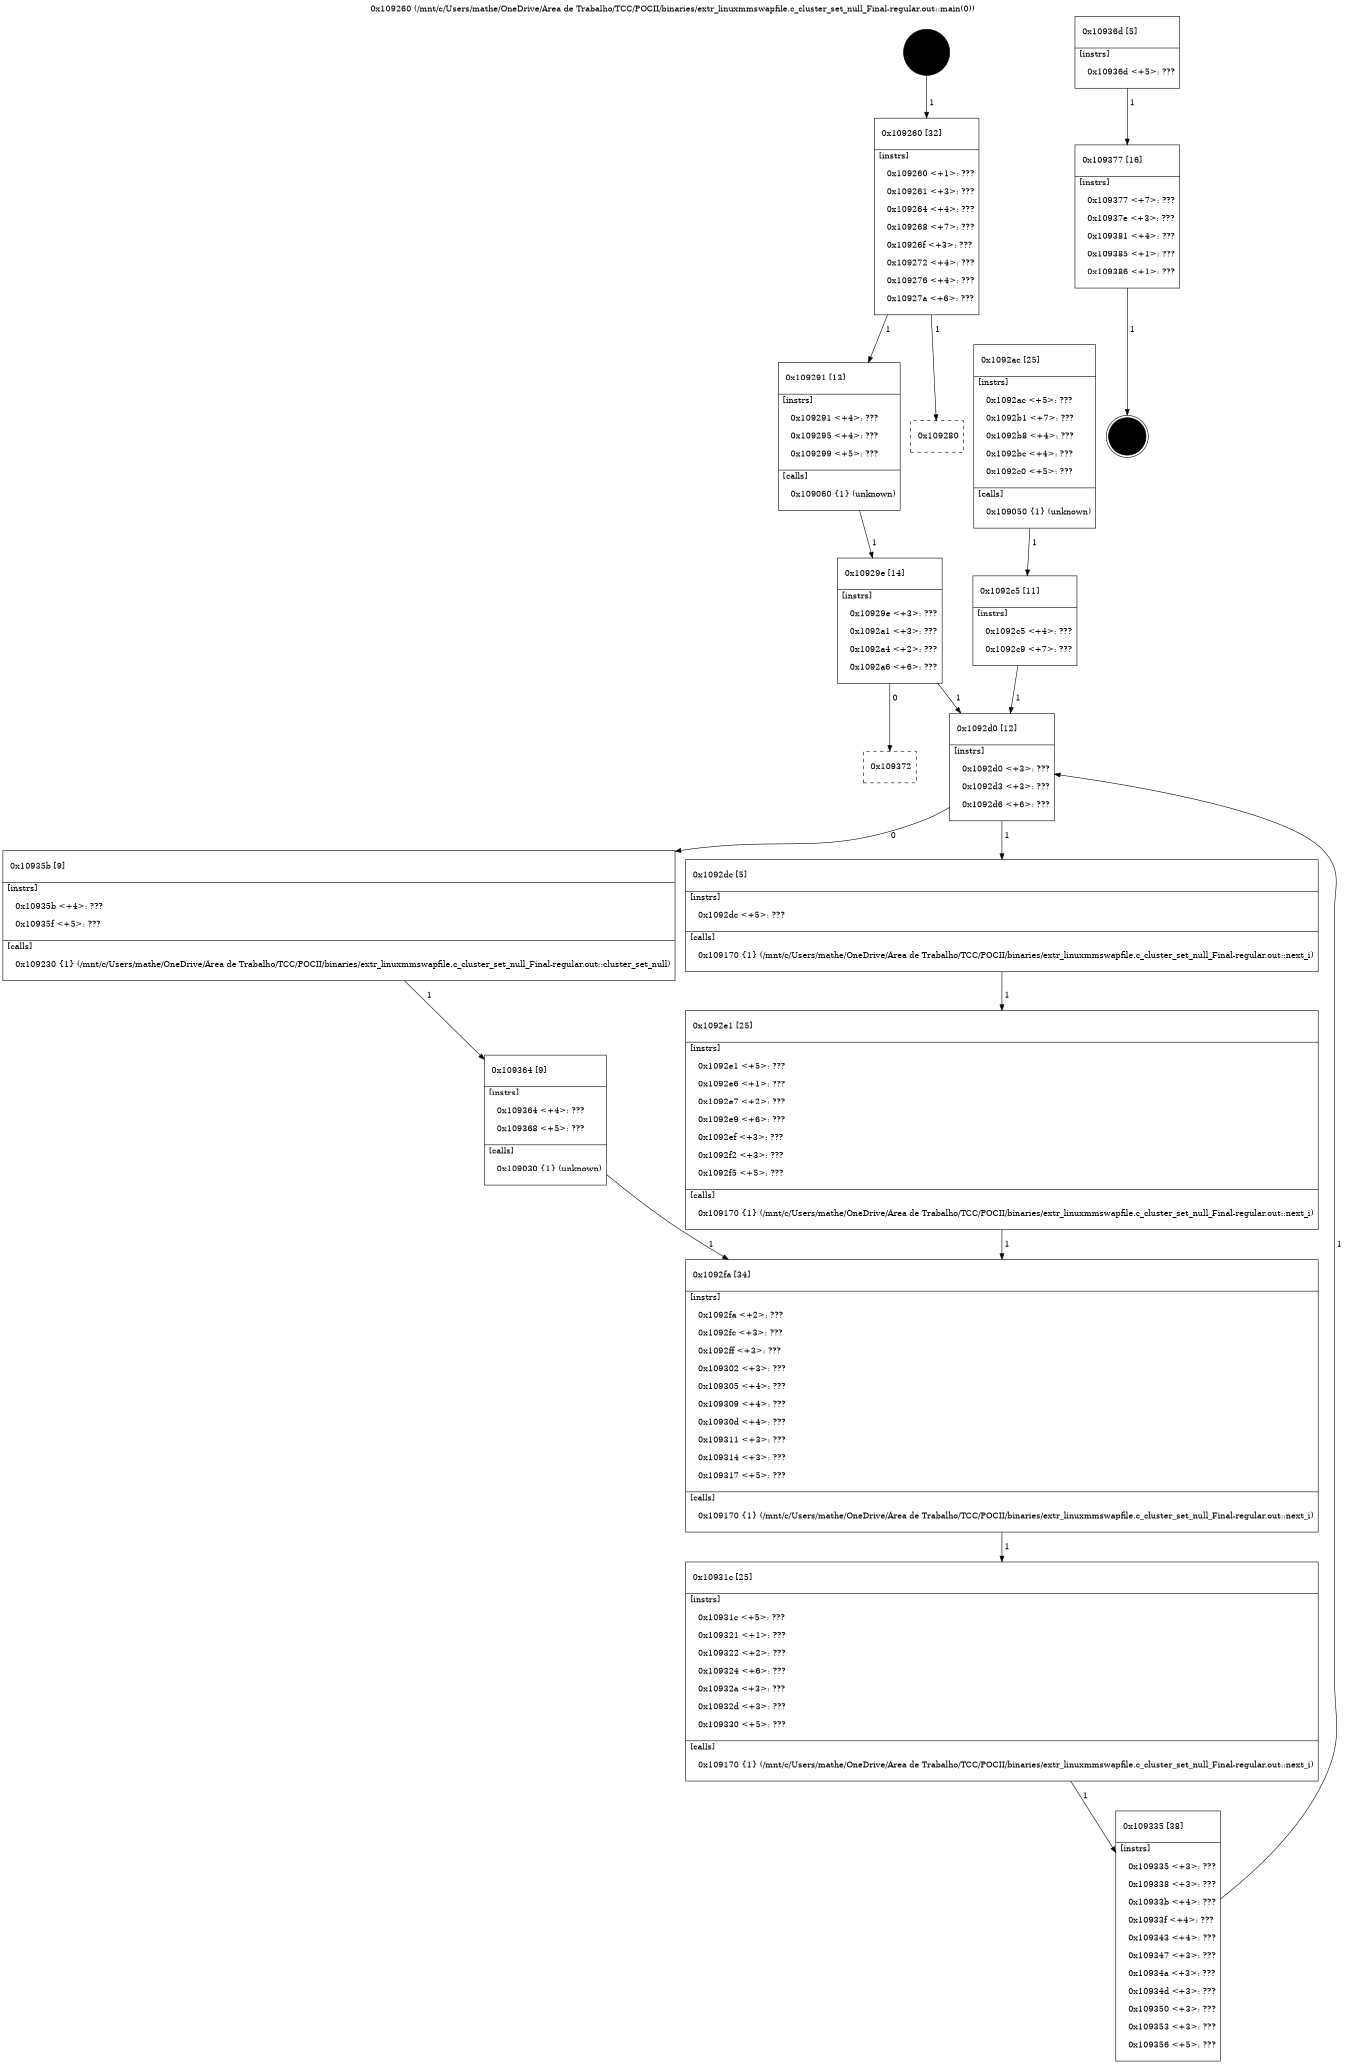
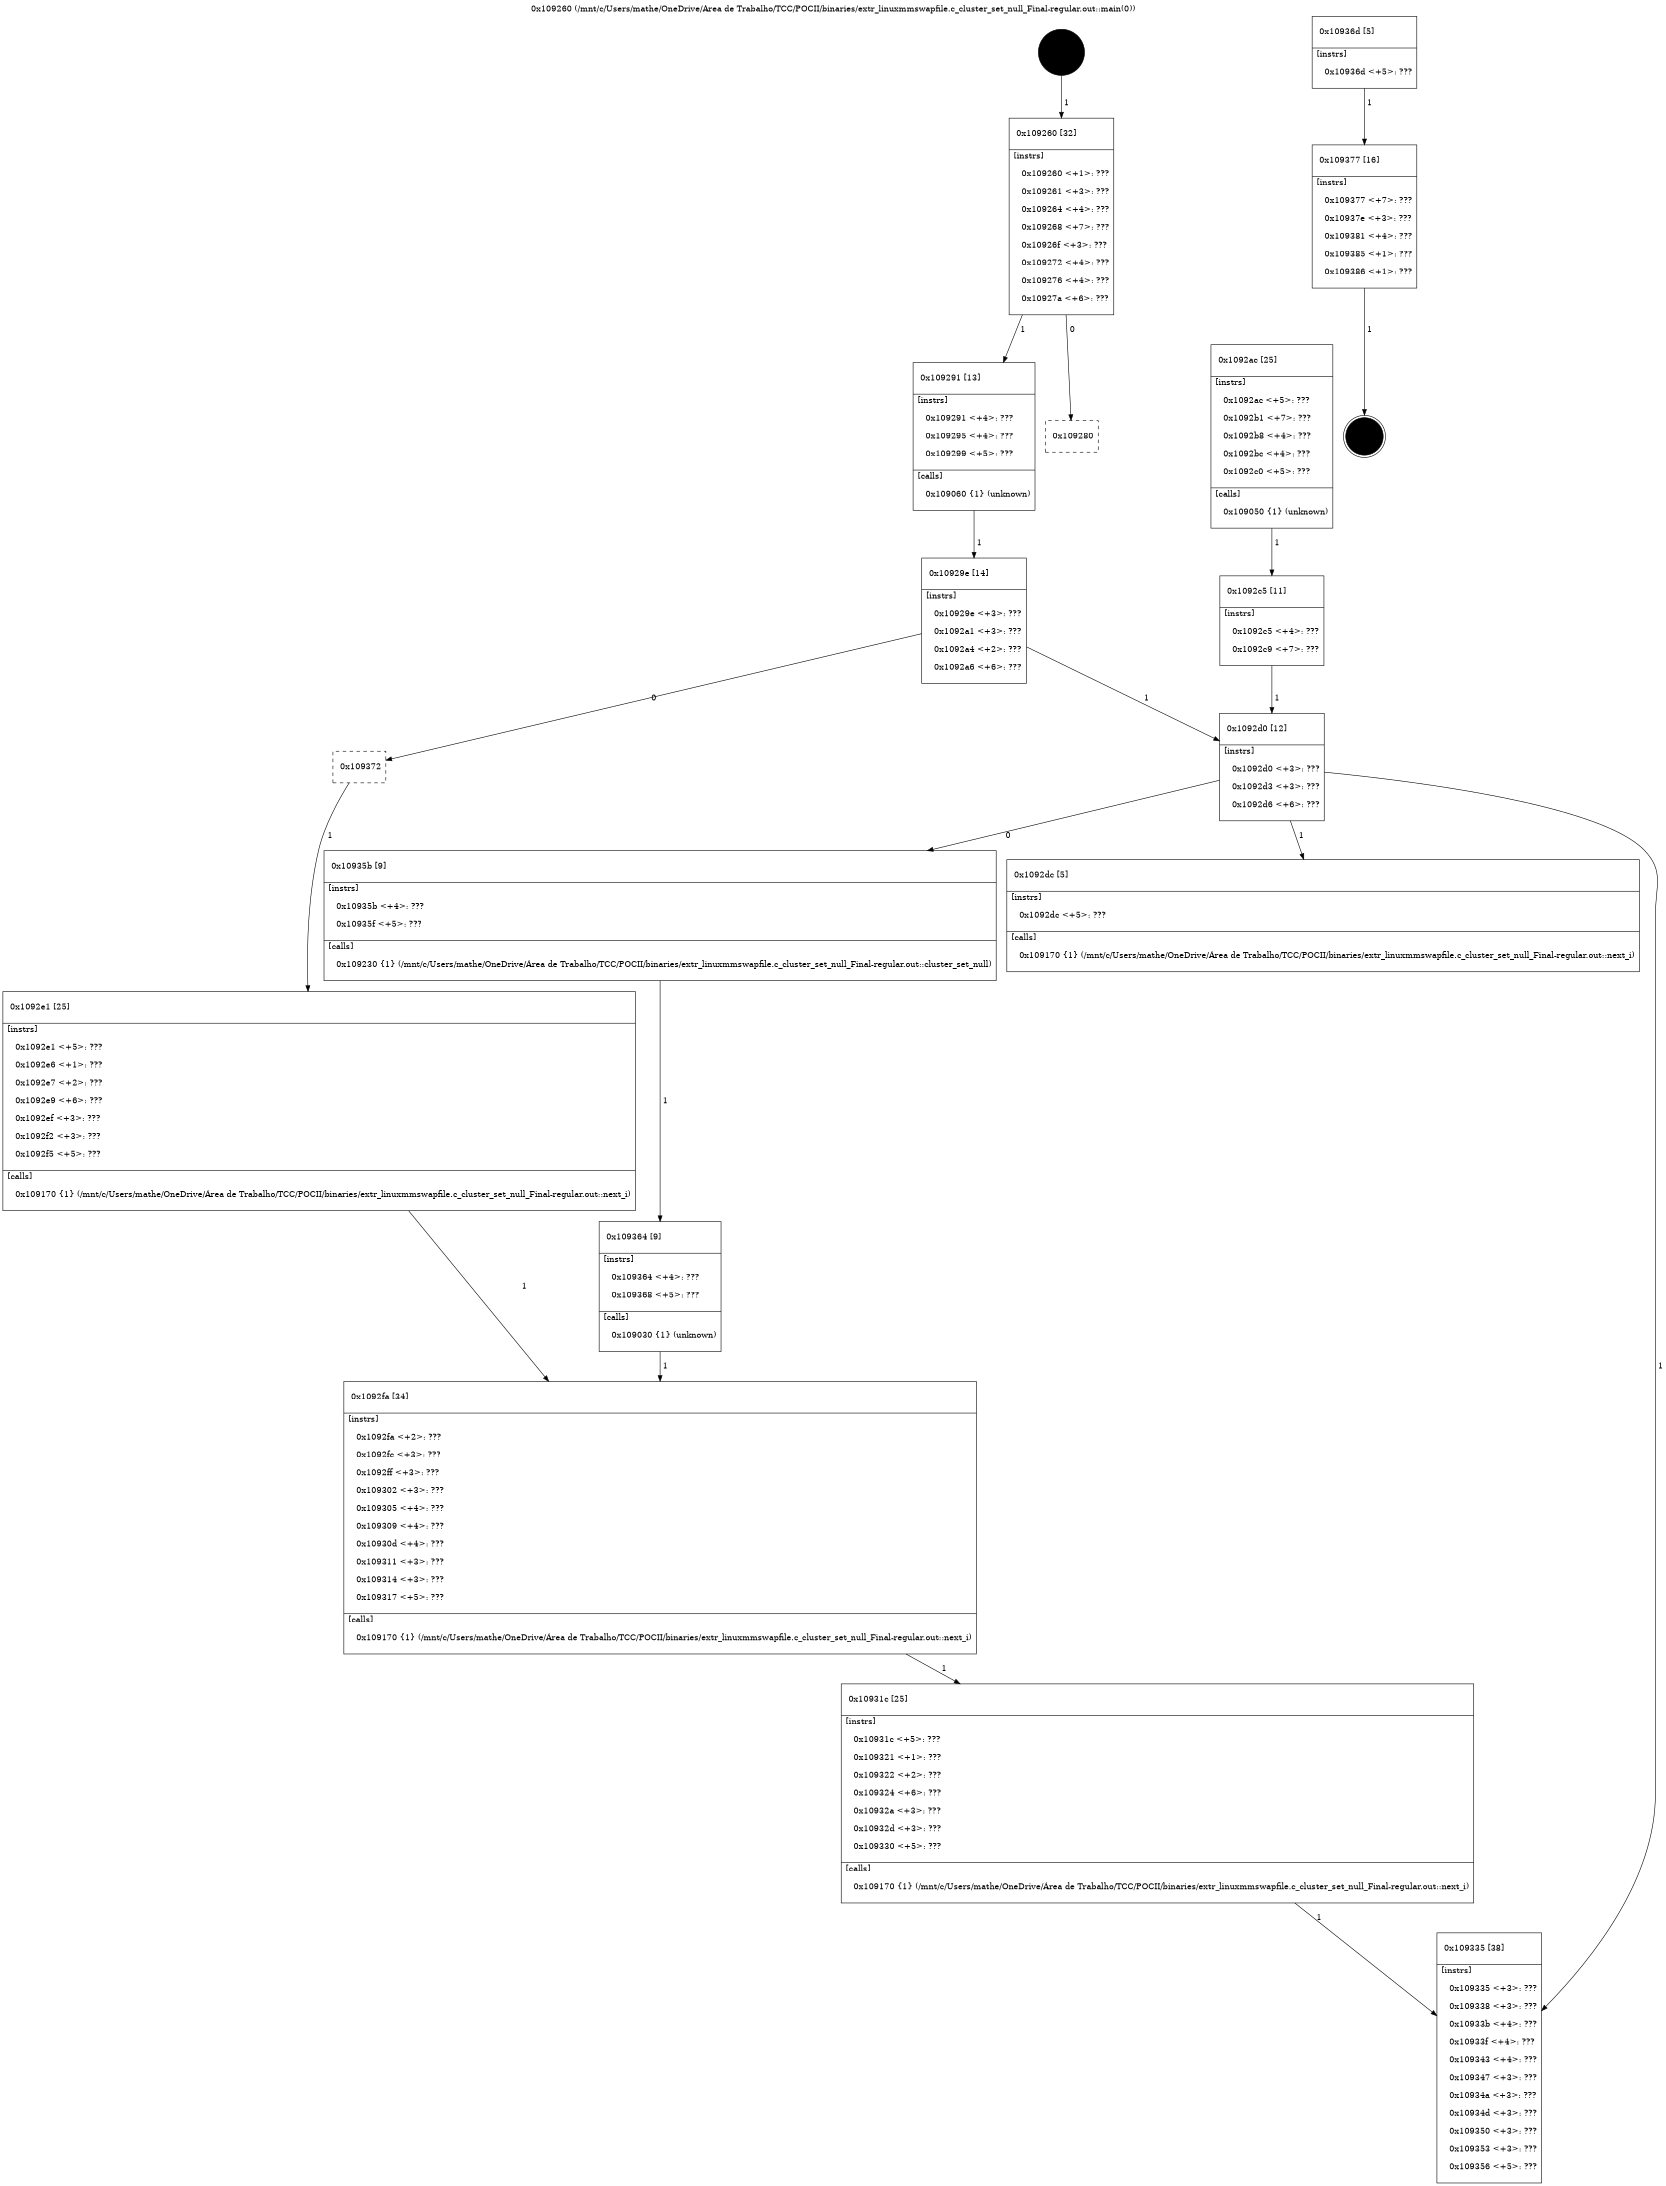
(936, 330) -> (1071, 330)
(1002, 988) -> (313, 881)
(1334, 1256) -> (1655, 1276)
